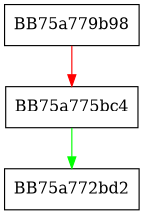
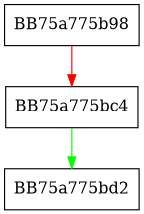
(72, 25) -> (72, 25)
(72, 189) -> (72, 189)
